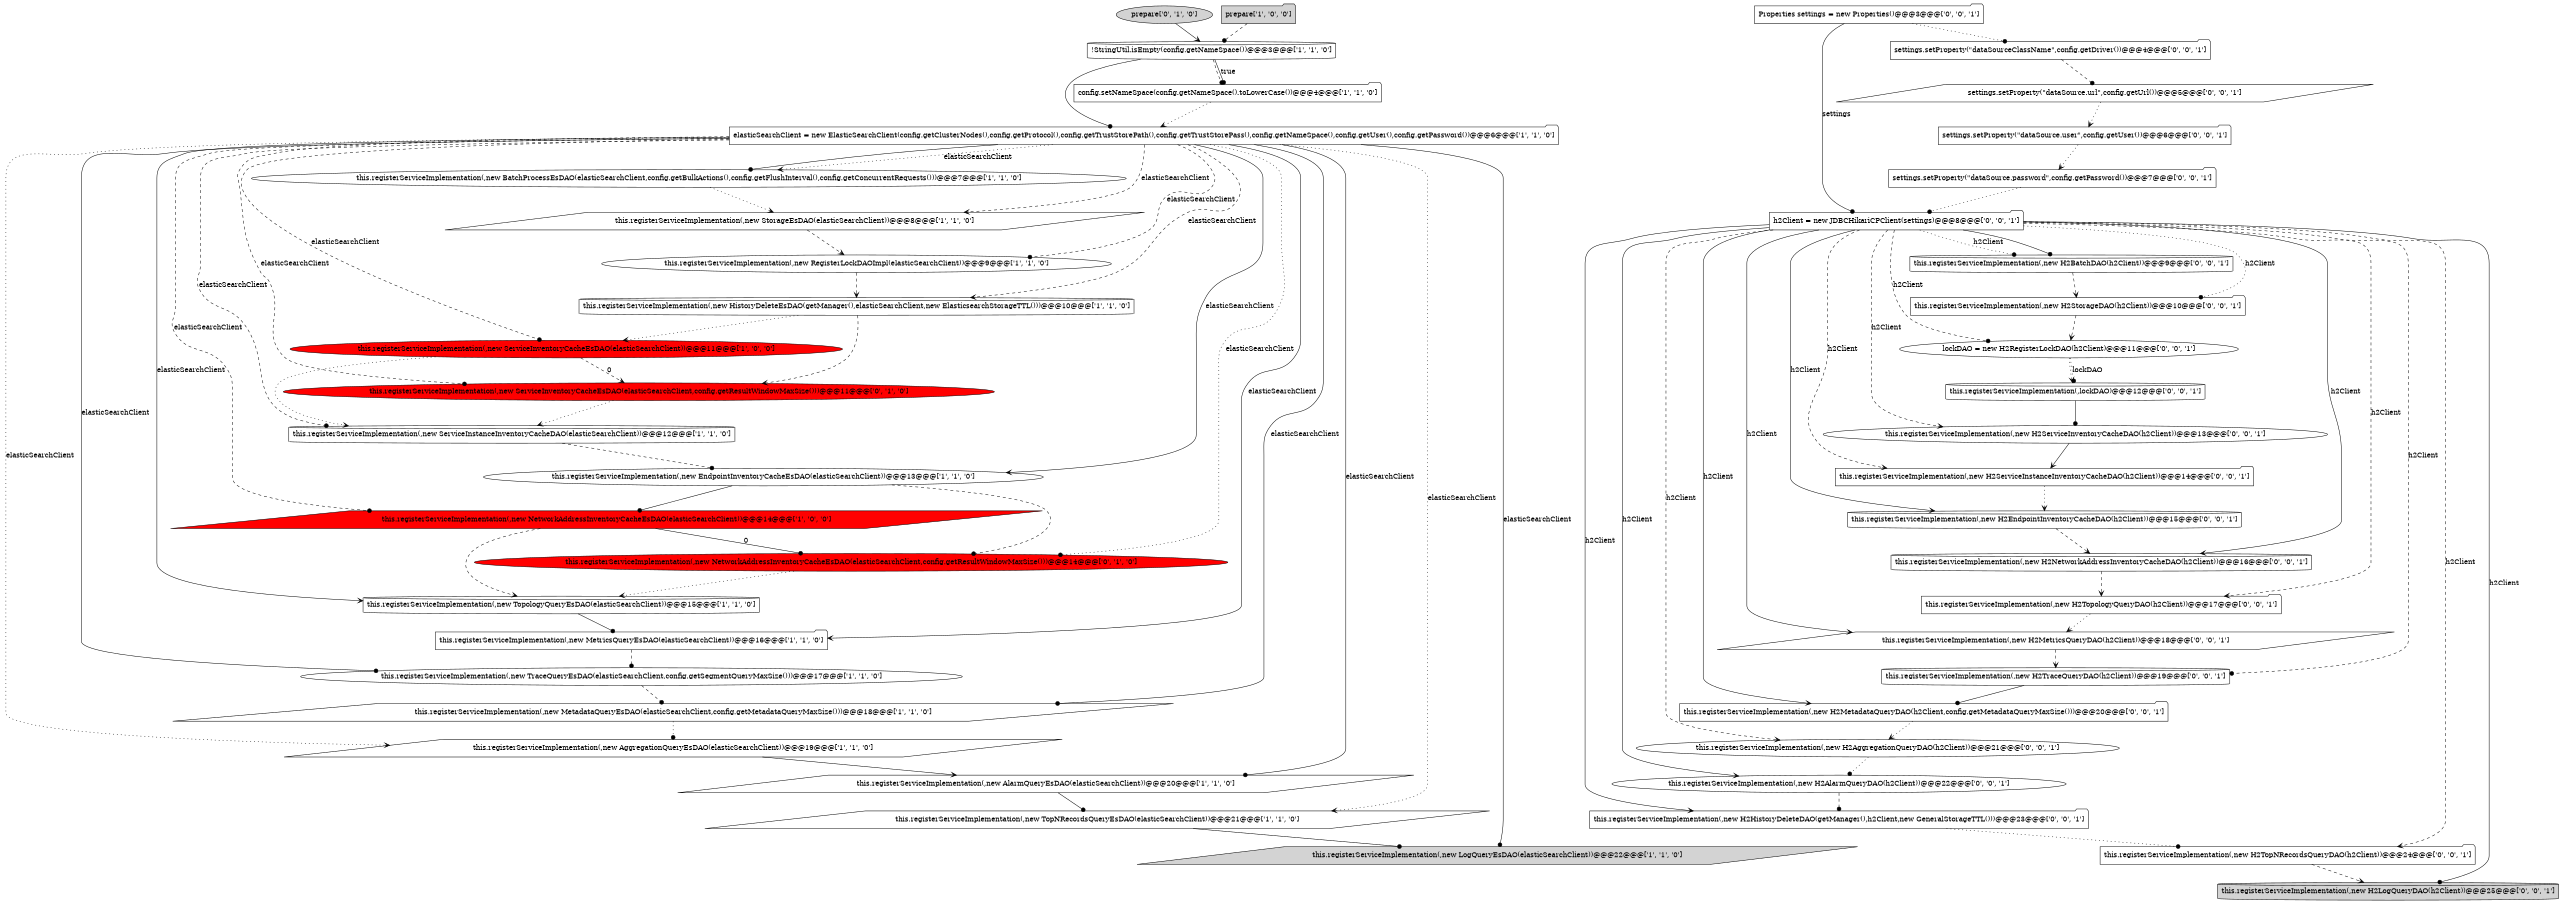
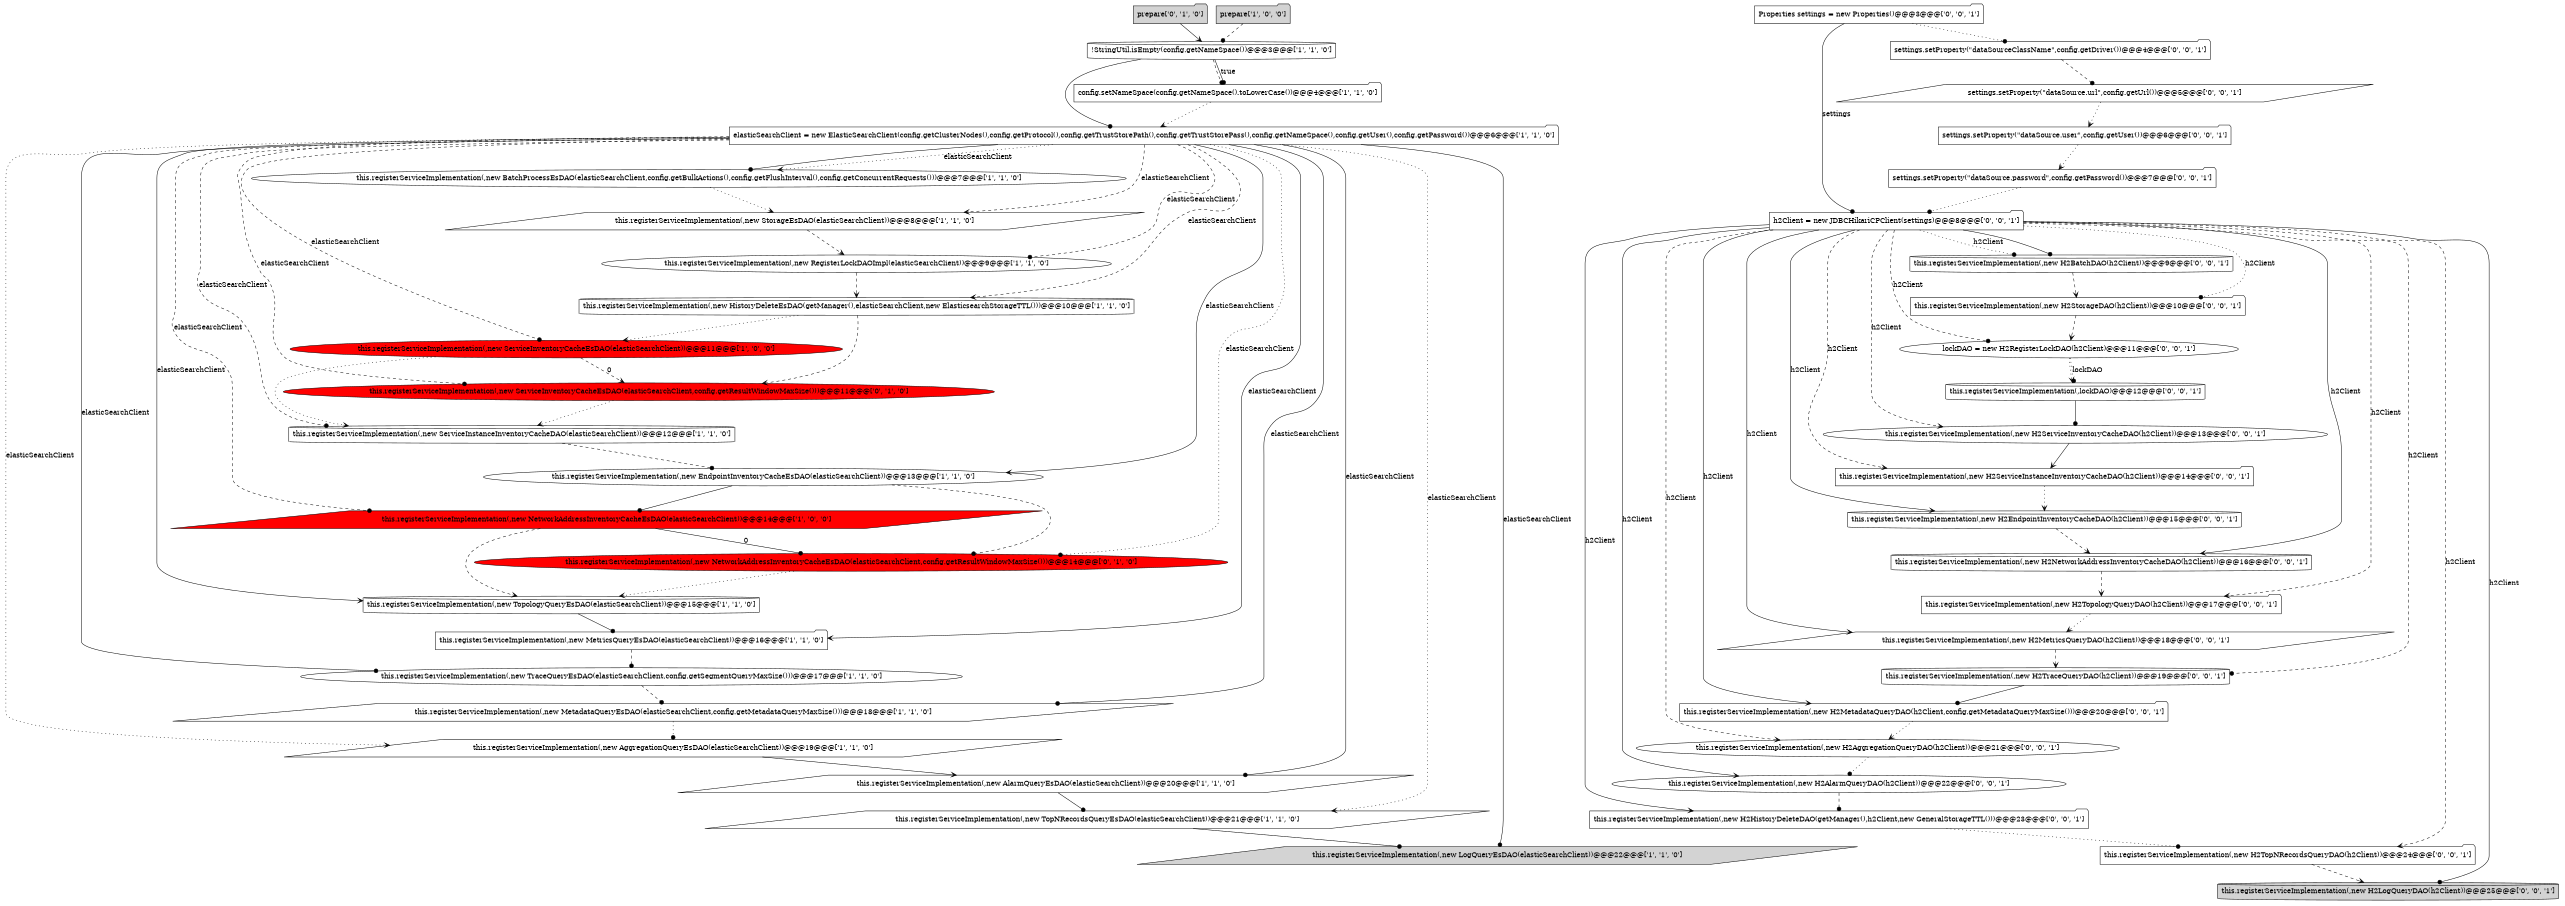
(1164, 15) -> (1170, 15)
